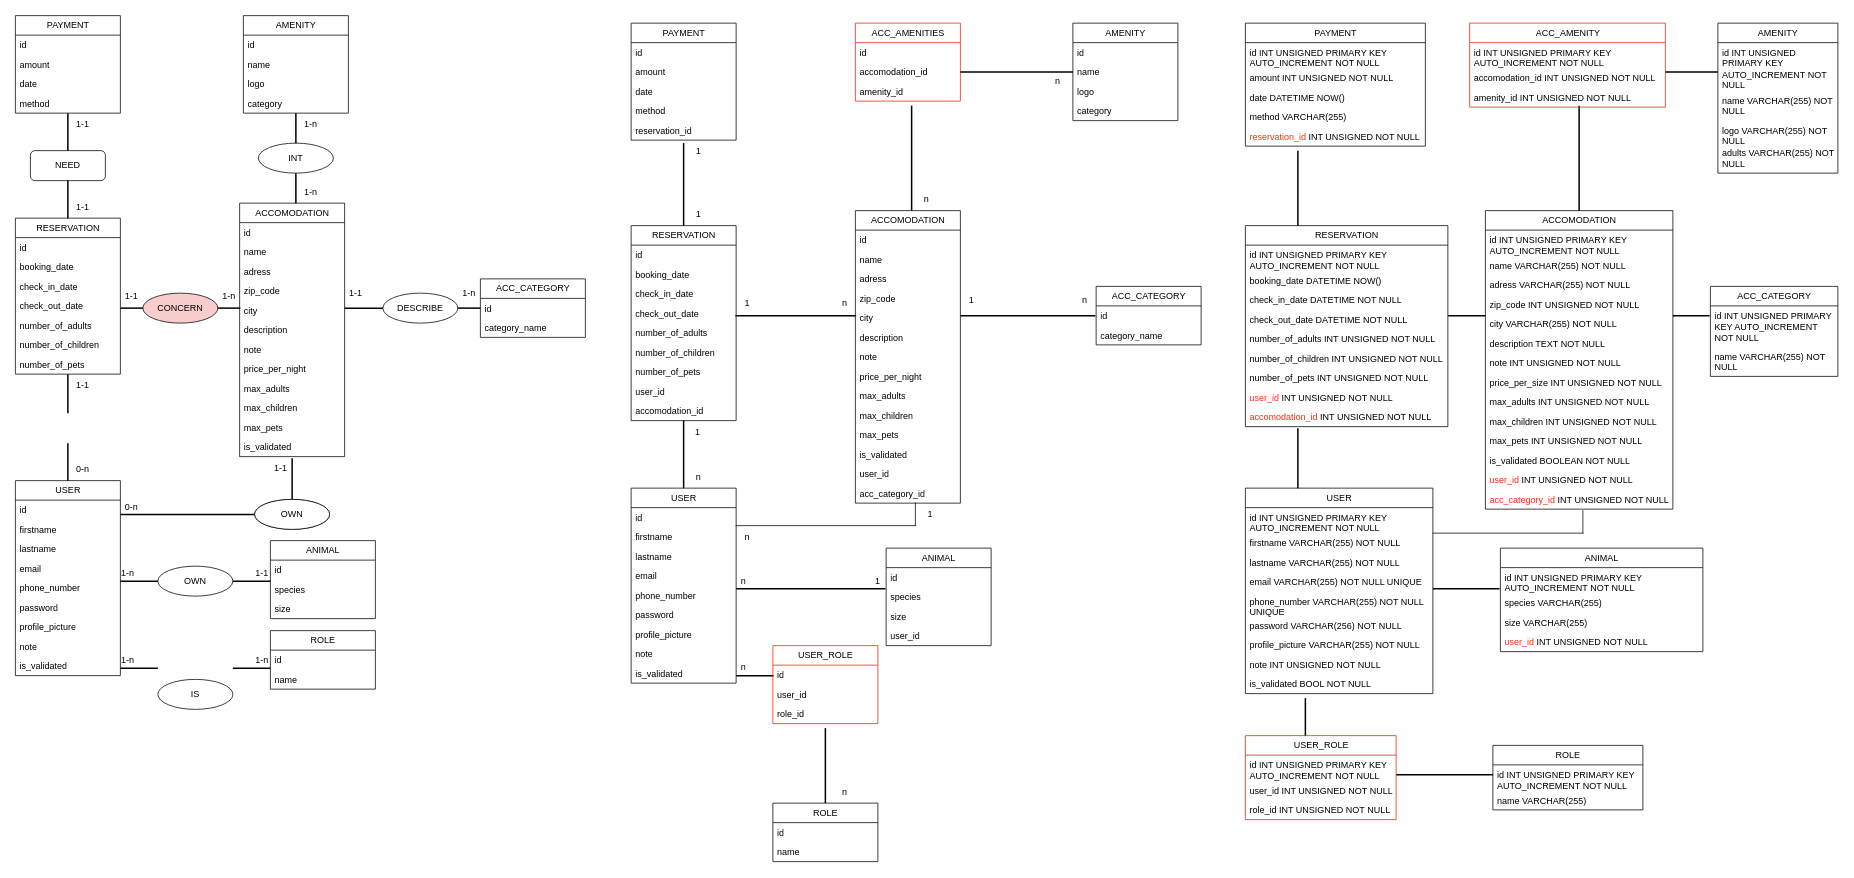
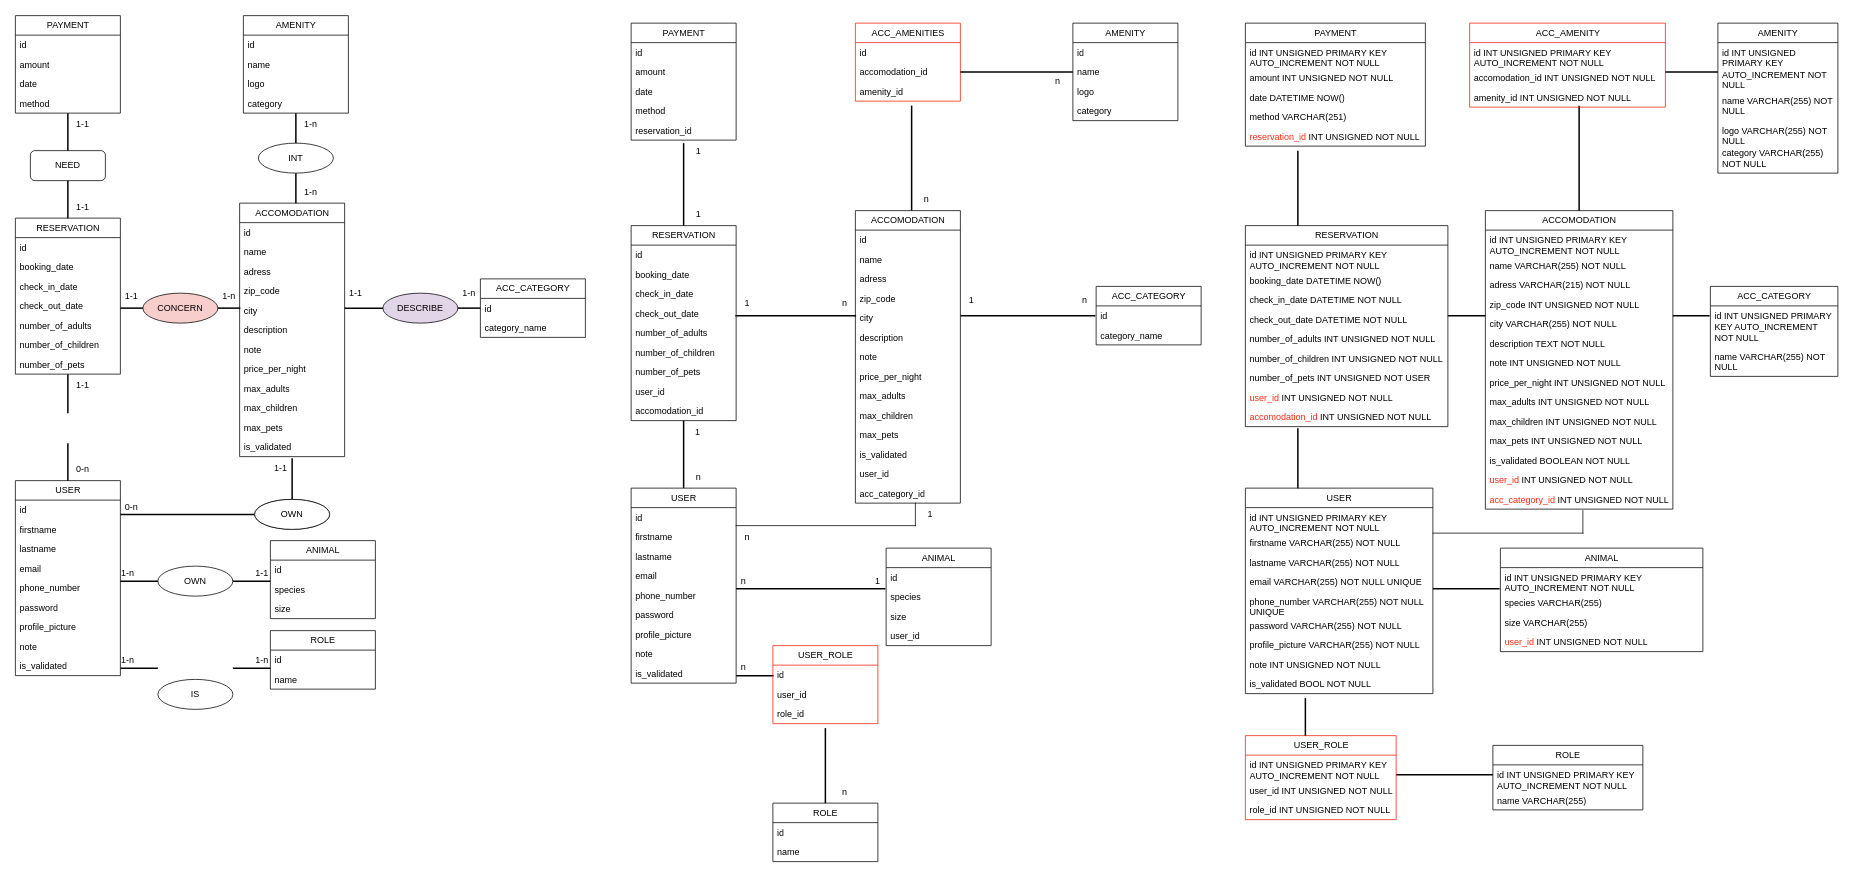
(1297, 118) -> (1297, 118)
(1779, 159) -> (1779, 159)
(1557, 286) -> (1557, 286)
(420, 308) -> (420, 308)
(1336, 379) -> (1336, 379)
(1574, 383) -> (1576, 383)
(1322, 626) -> (1322, 626)
